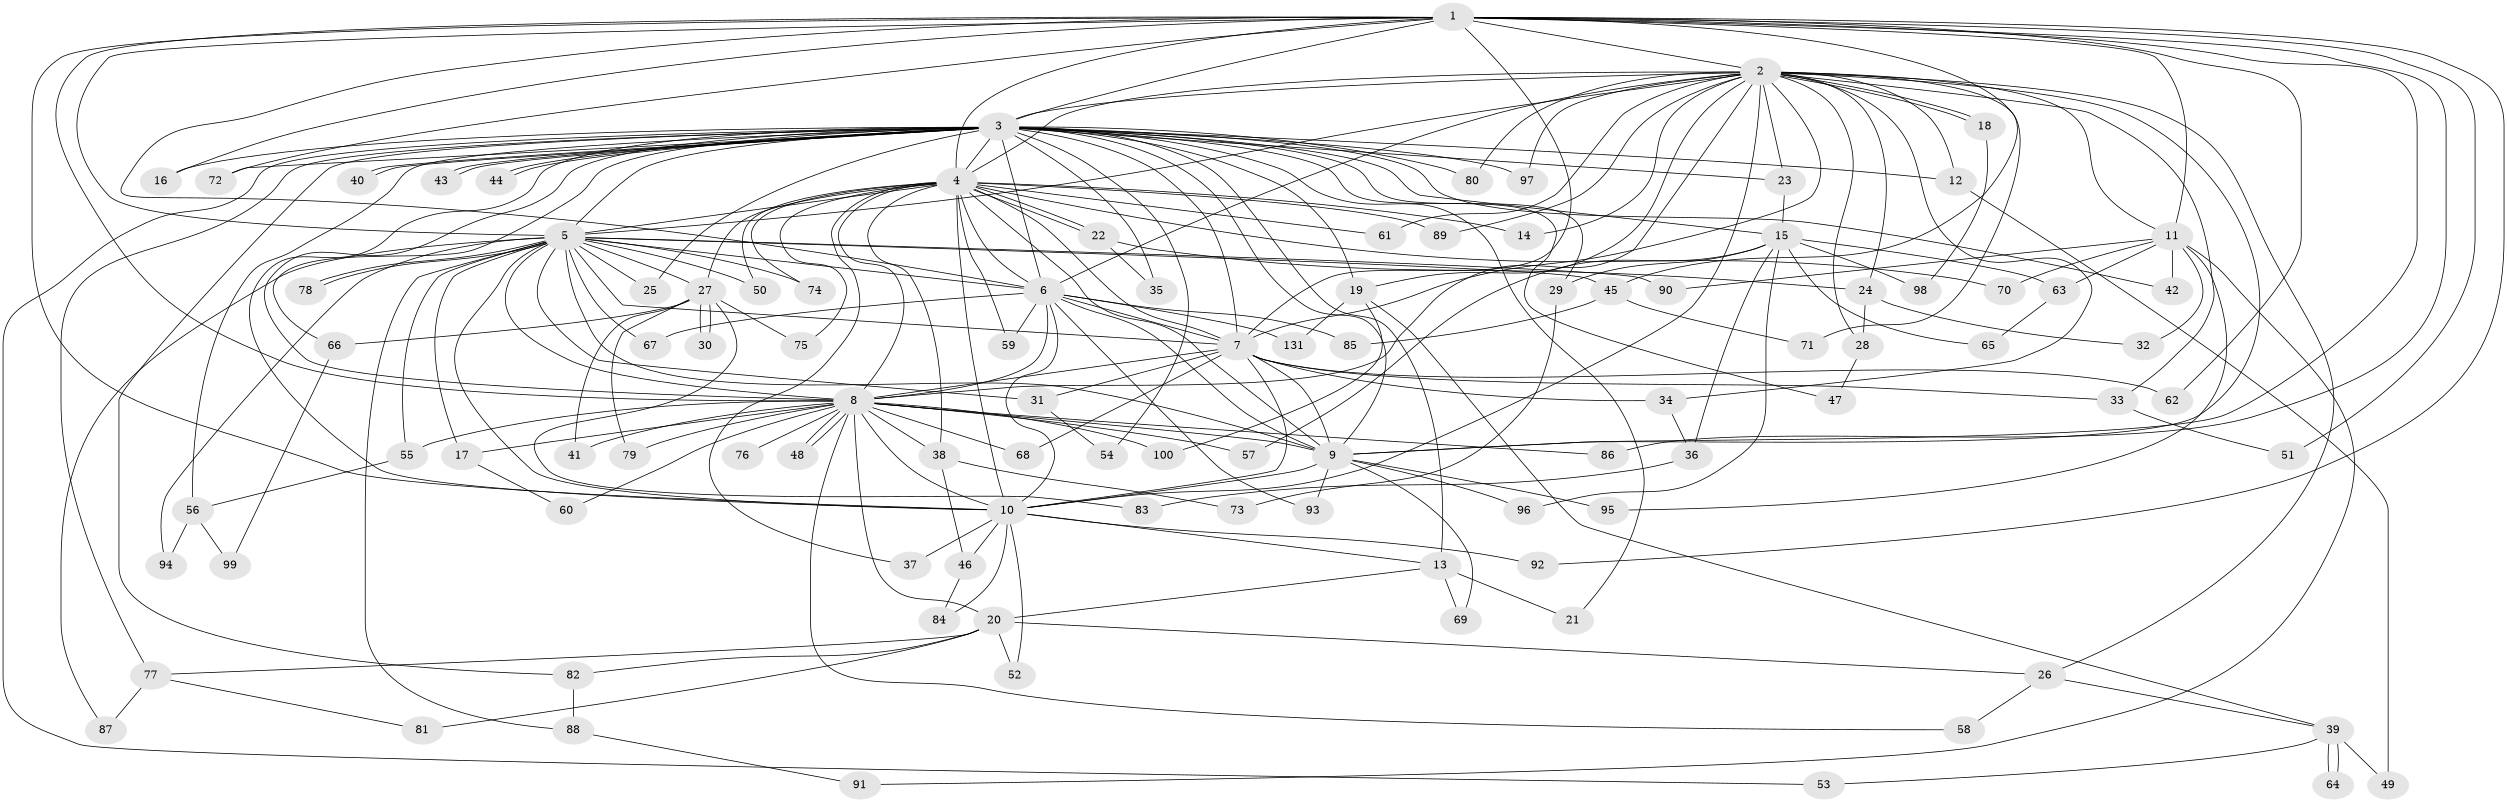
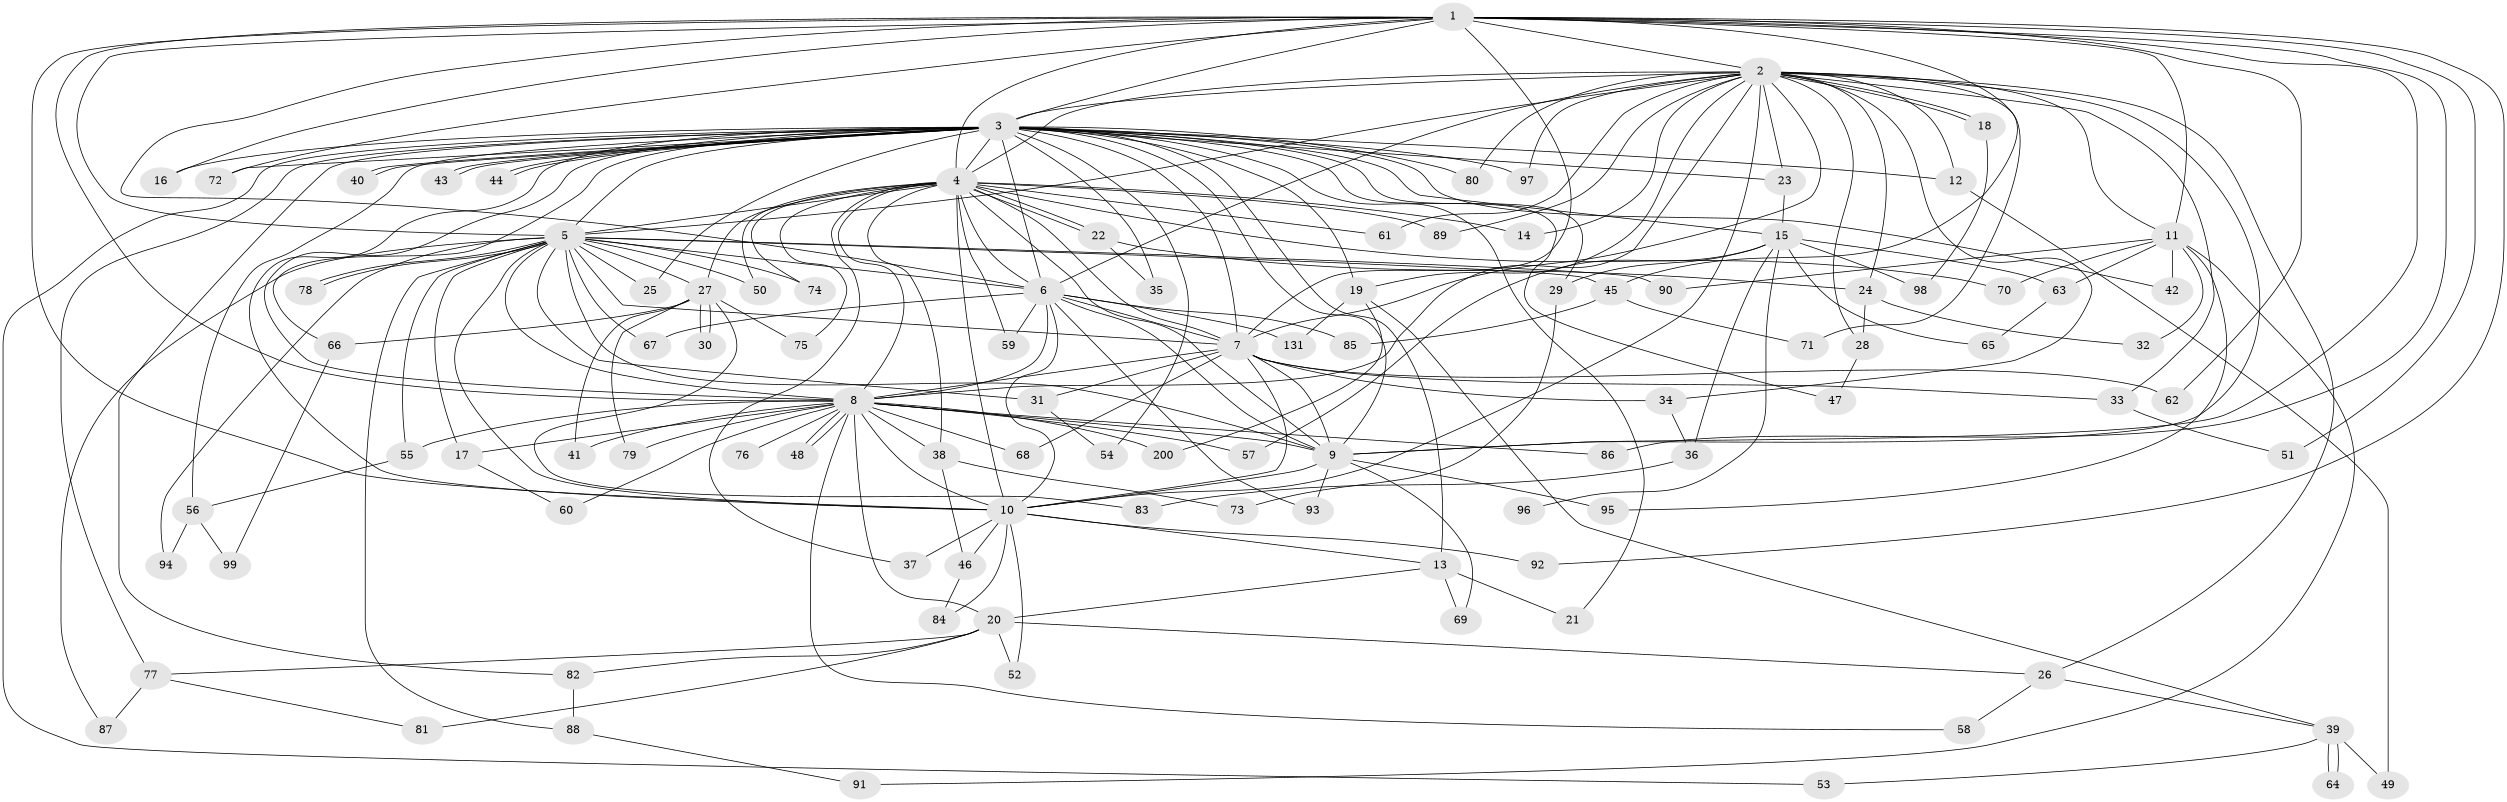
(1164, 456) -> (1164, 456)
(1431, 479) -> none
